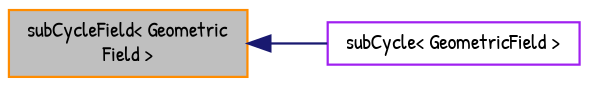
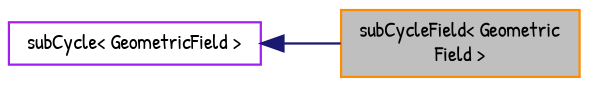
(299, 43) -> (312, 43)
